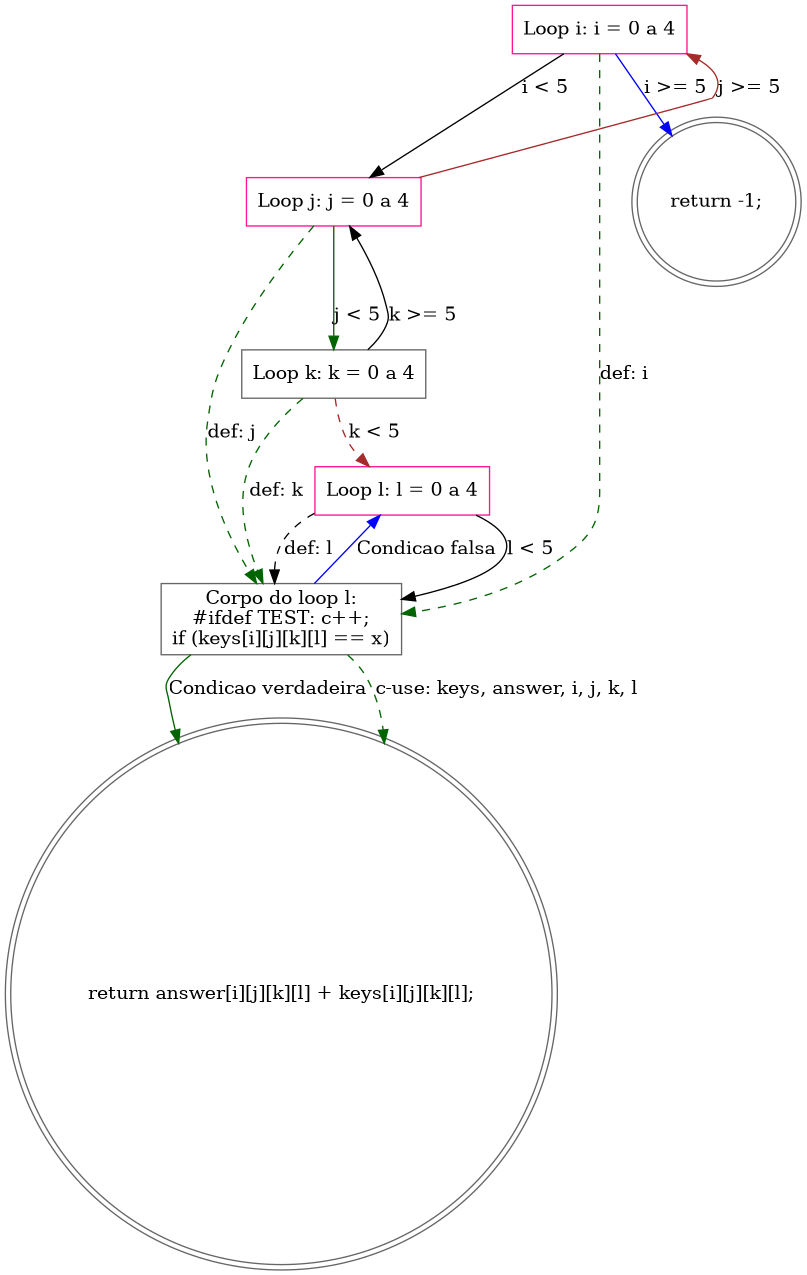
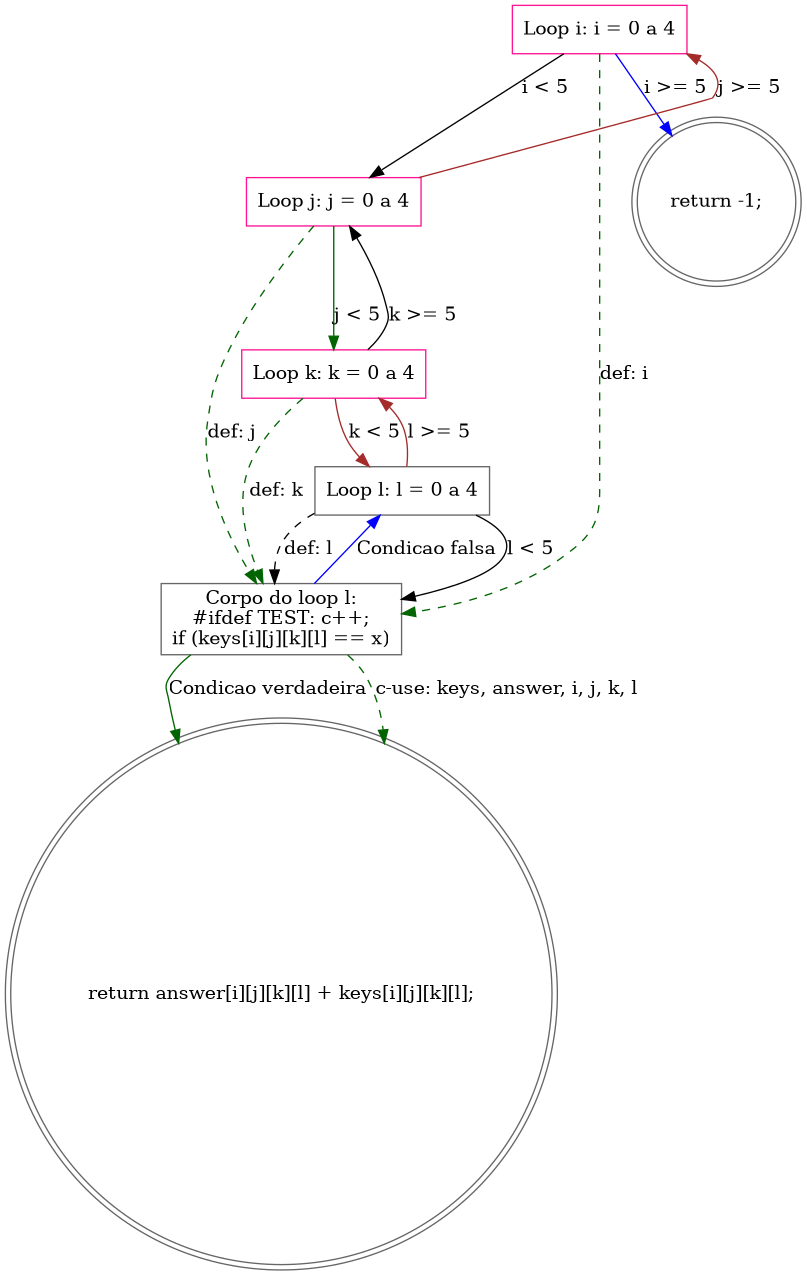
(334, 374) -> (334, 374)
(343, 430) -> (343, 430)
none -> (405, 435)
(402, 491) -> (402, 491)
